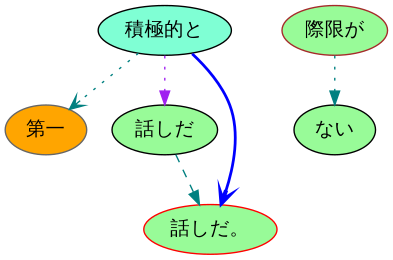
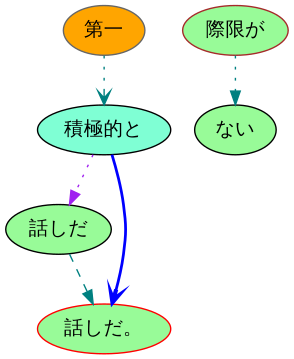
(109, 77) -> (104, 73)
